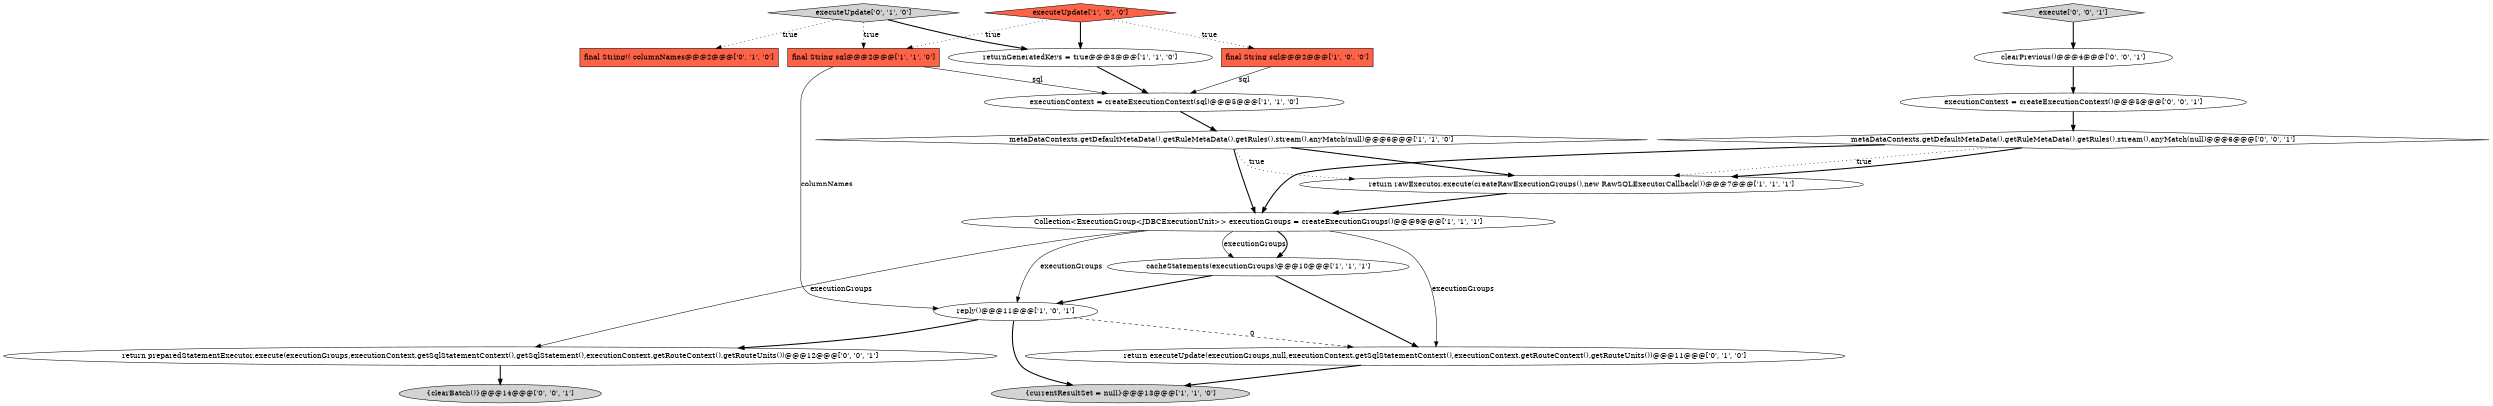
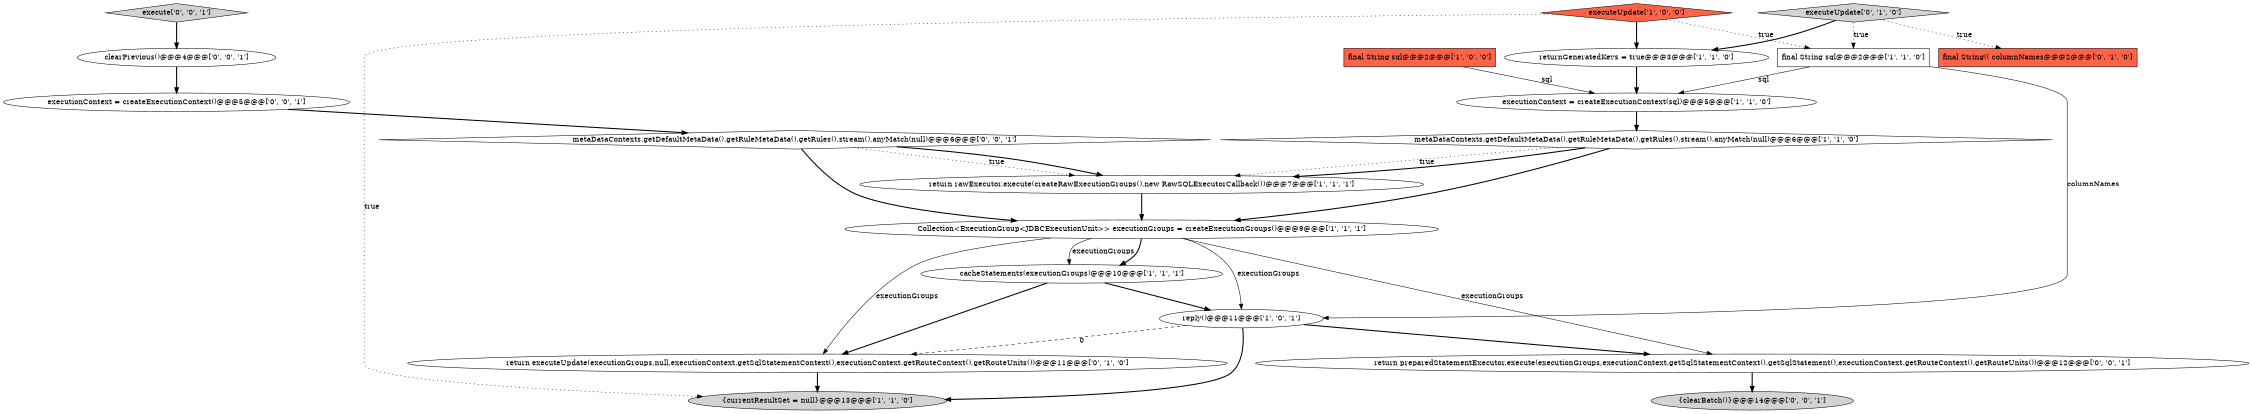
(1179, 33) -> (636, 32)
(864, 58) -> (1853, 58)
